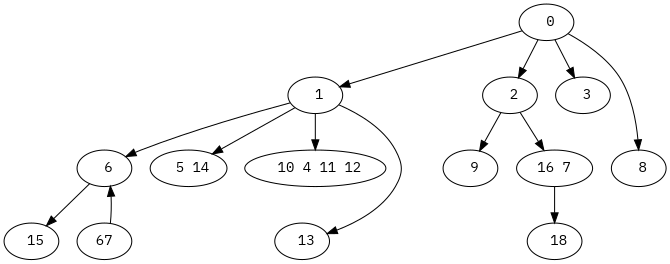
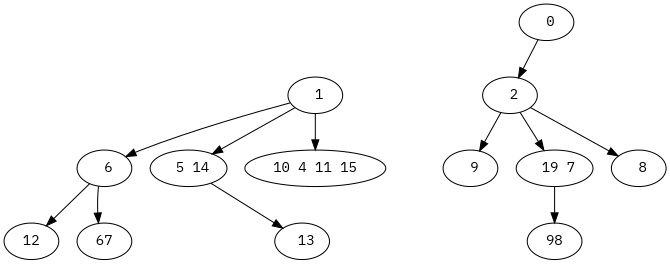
(436, 57) -> none
(619, 76) -> (570, 129)
(583, 95) -> none
(315, 168) -> (315, 168)
(555, 168) -> (555, 168)
(401, 169) -> (243, 203)
(111, 210) -> (98, 200)
(31, 241) -> (31, 241)
(555, 241) -> (555, 241)
